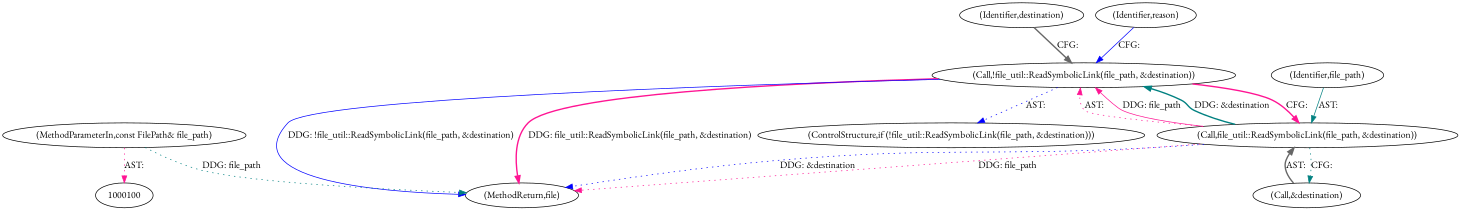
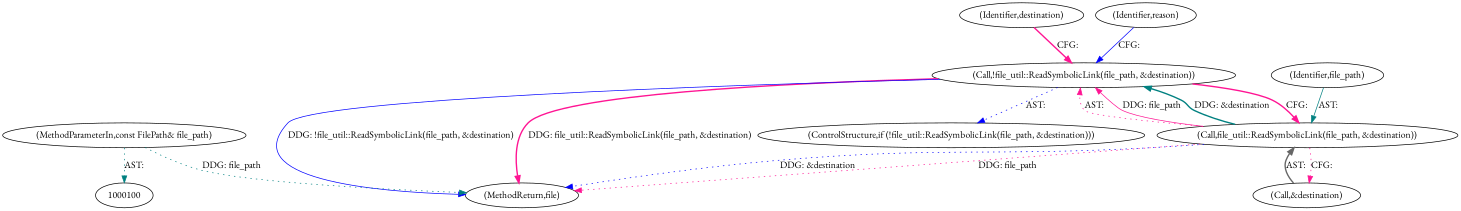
(1050, 43) -> (1050, 43)
(124, 162) -> (124, 162)
(1311, 162) -> (1311, 162)
